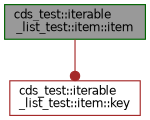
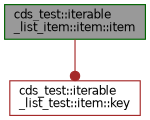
(75, 22) -> (75, 22)
